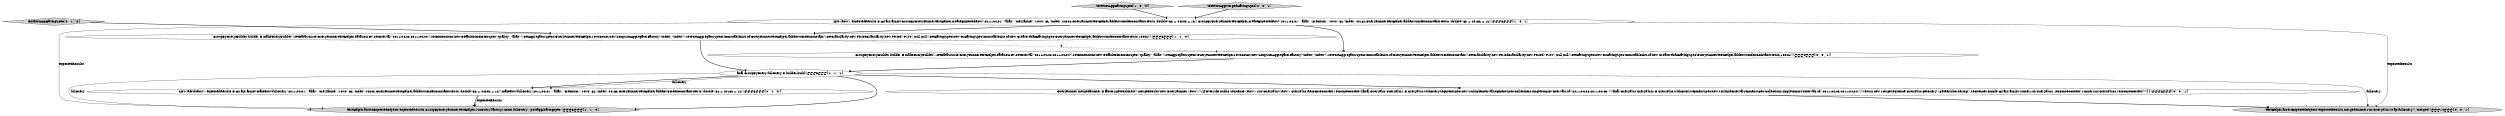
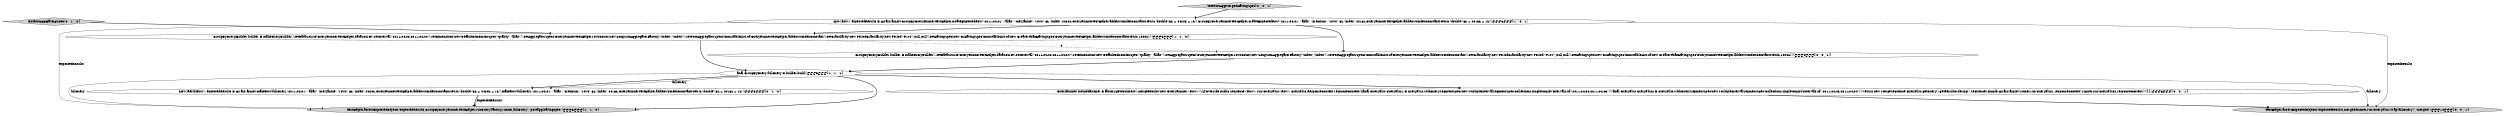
(1123, 6) -> none
